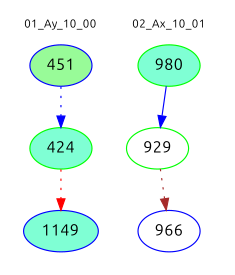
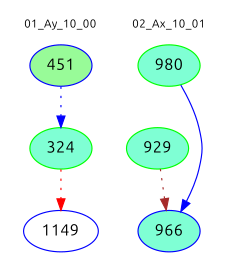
(164, 101) -> (202, 142)
(61, 148) -> (61, 148)
(158, 148) -> (158, 148)
(61, 231) -> (61, 231)
(169, 231) -> (169, 231)
